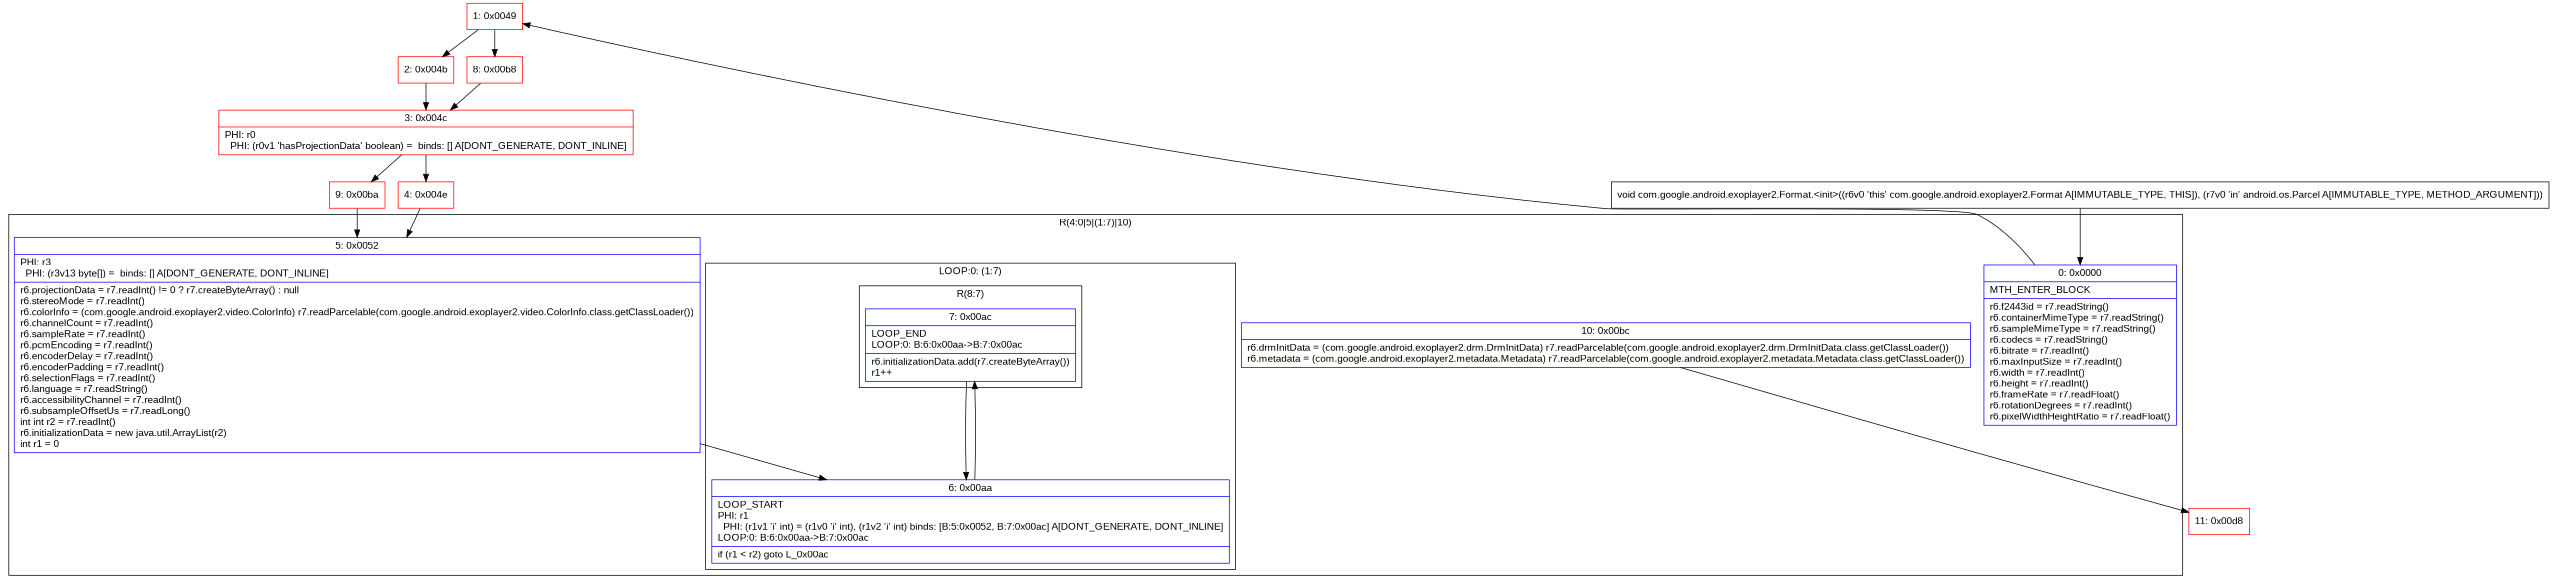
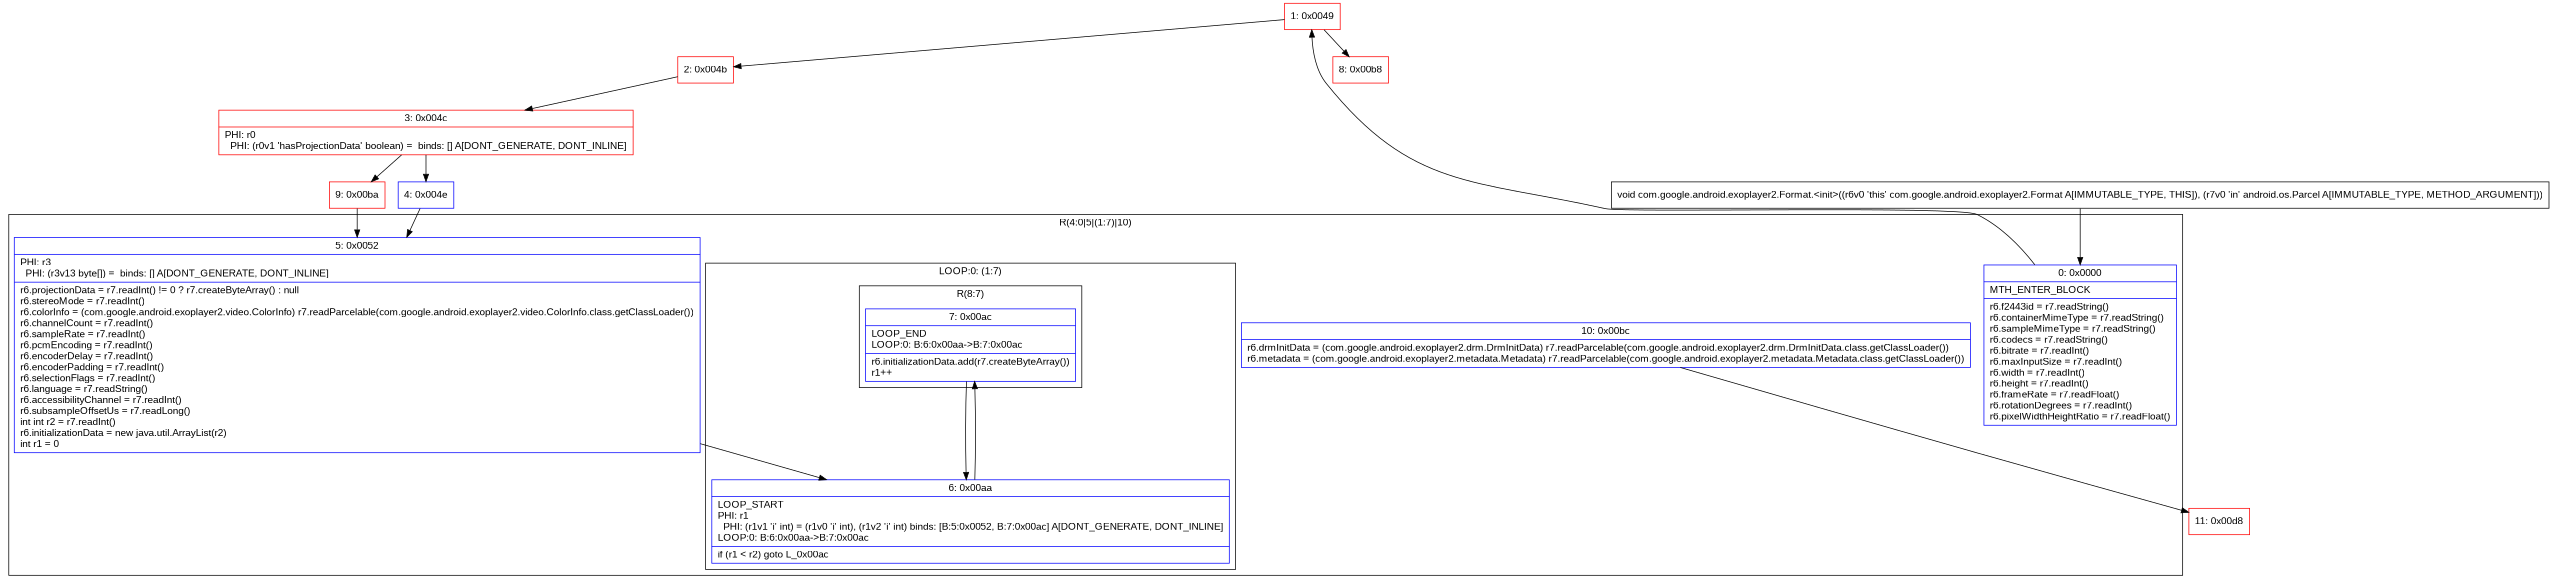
(468, 94) -> none
(426, 195) -> (426, 195)
